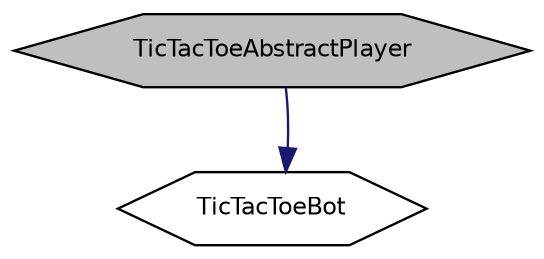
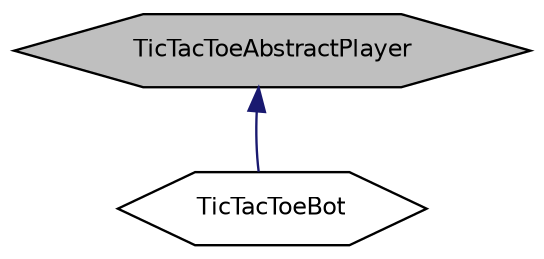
(288, 118) -> (256, 142)
